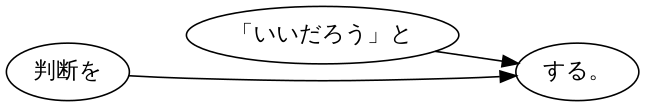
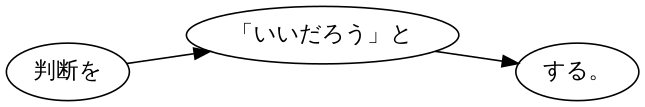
(314, 81) -> (160, 59)
